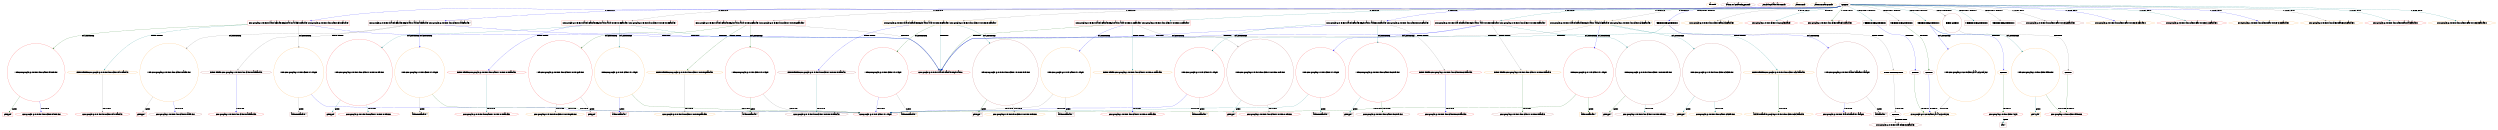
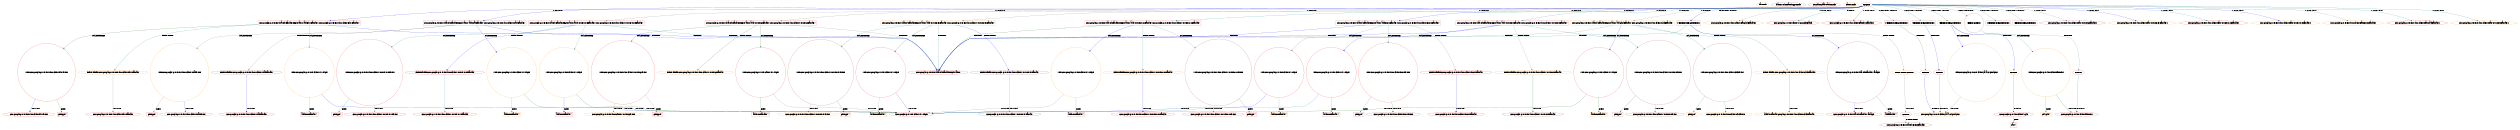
(1824, 5) -> none
(2263, 23) -> (2285, 23)
(685, 114) -> none
